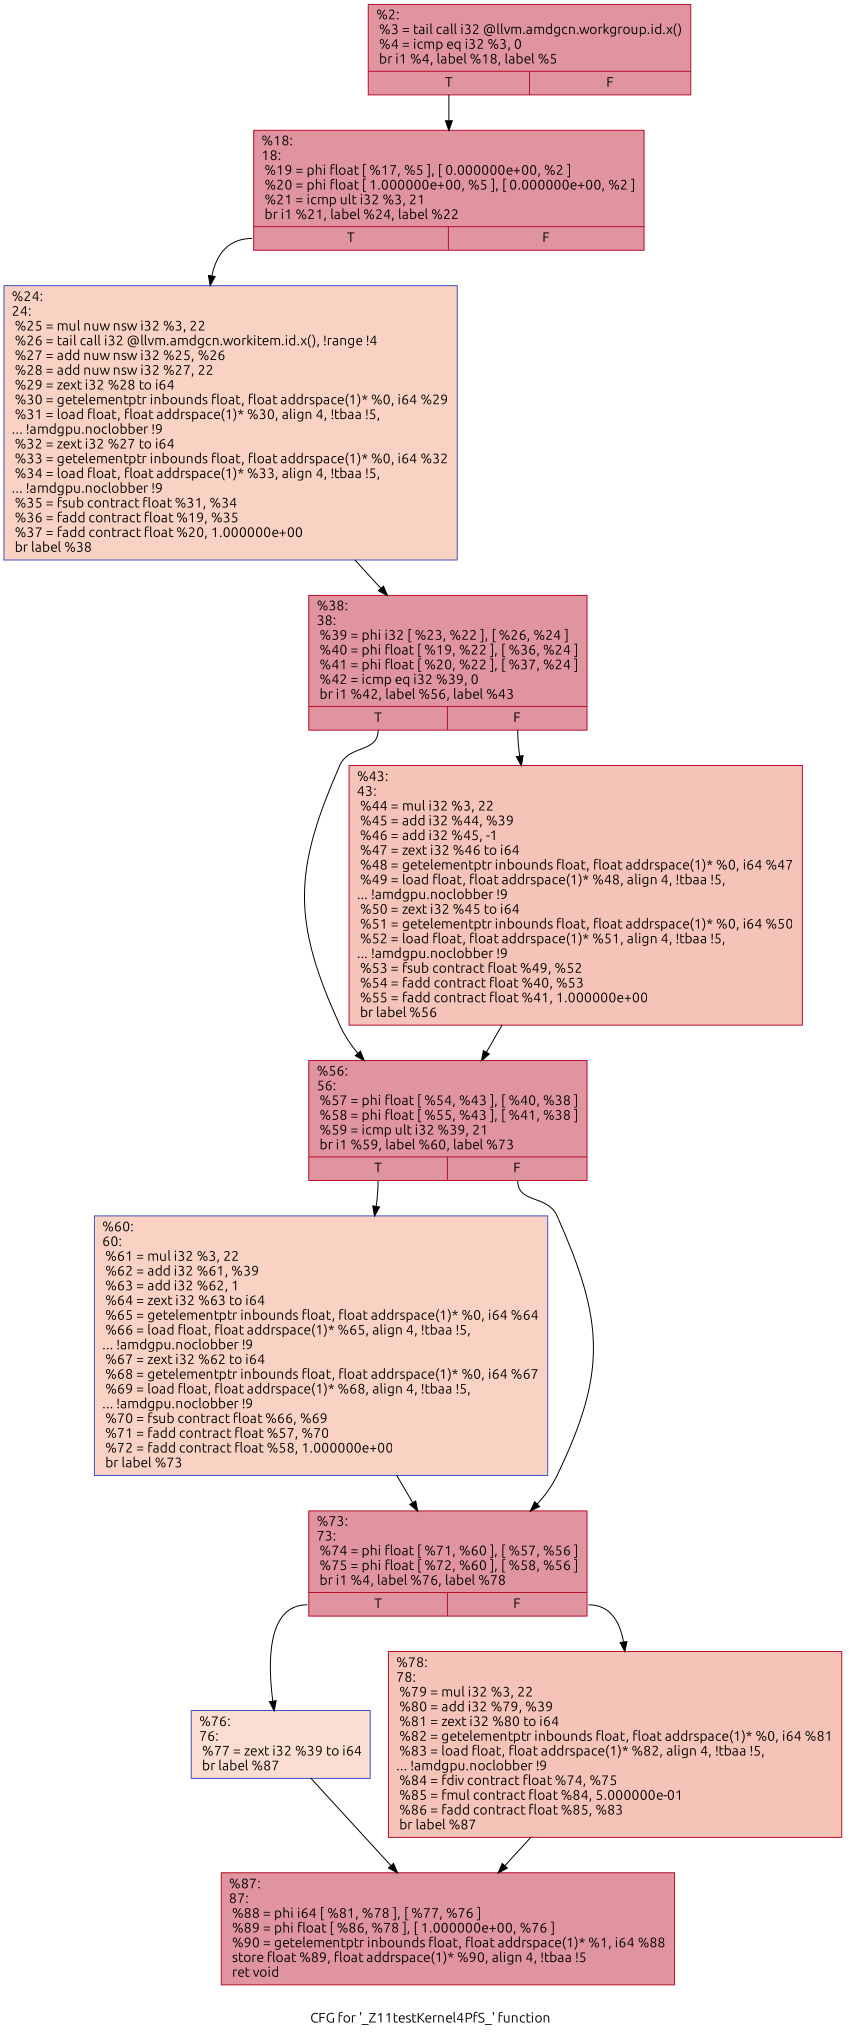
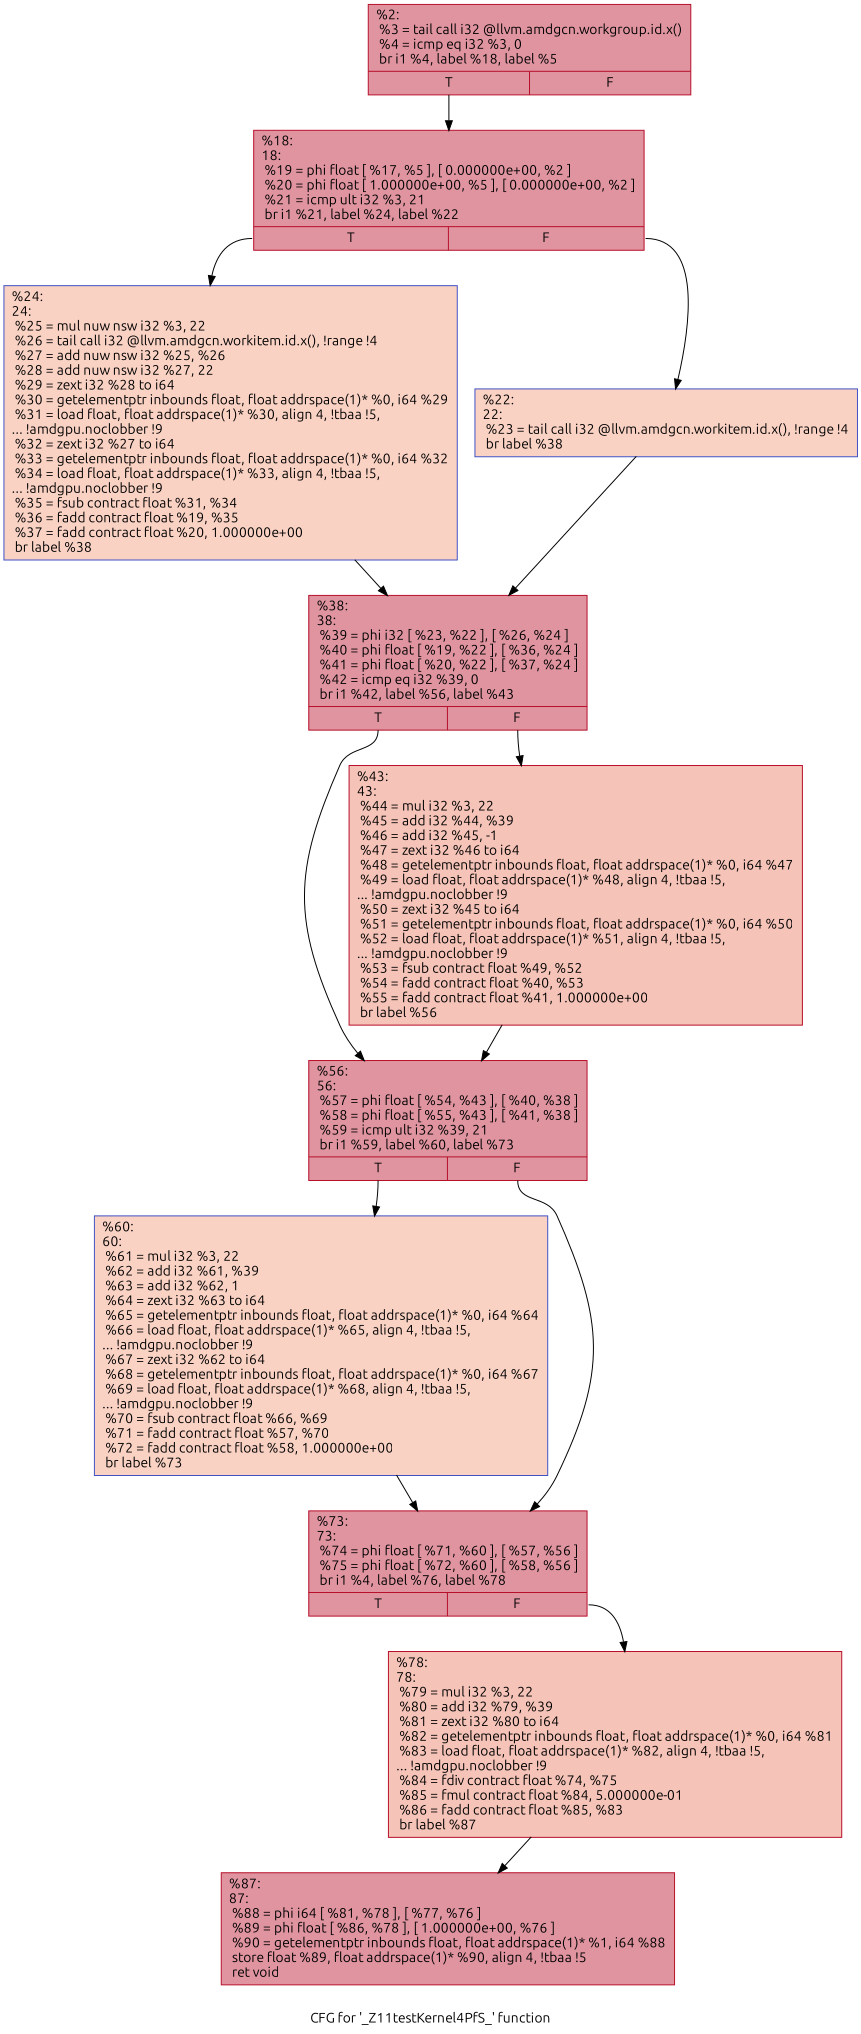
none -> (666, 423)
(281, 1744) -> none
